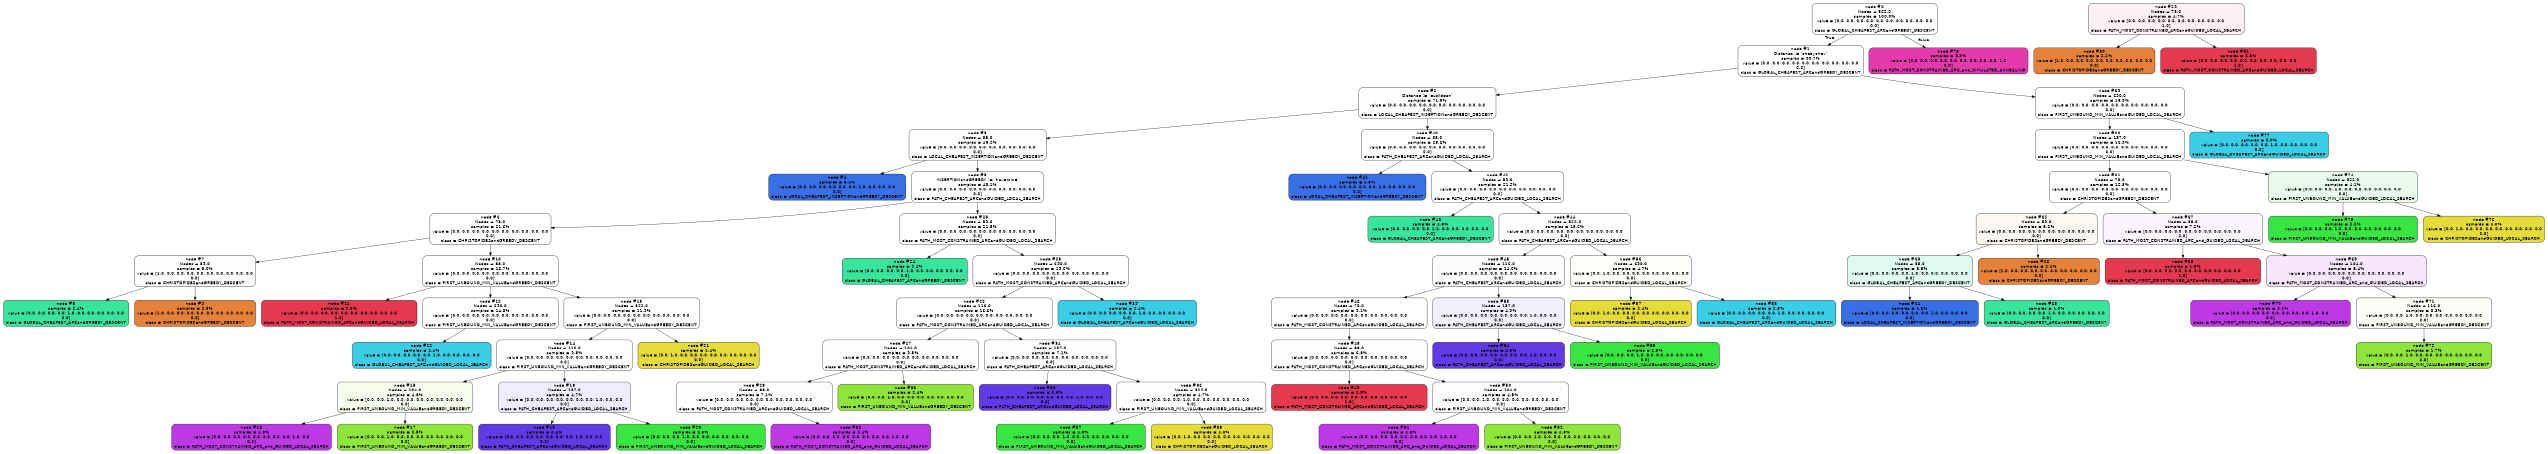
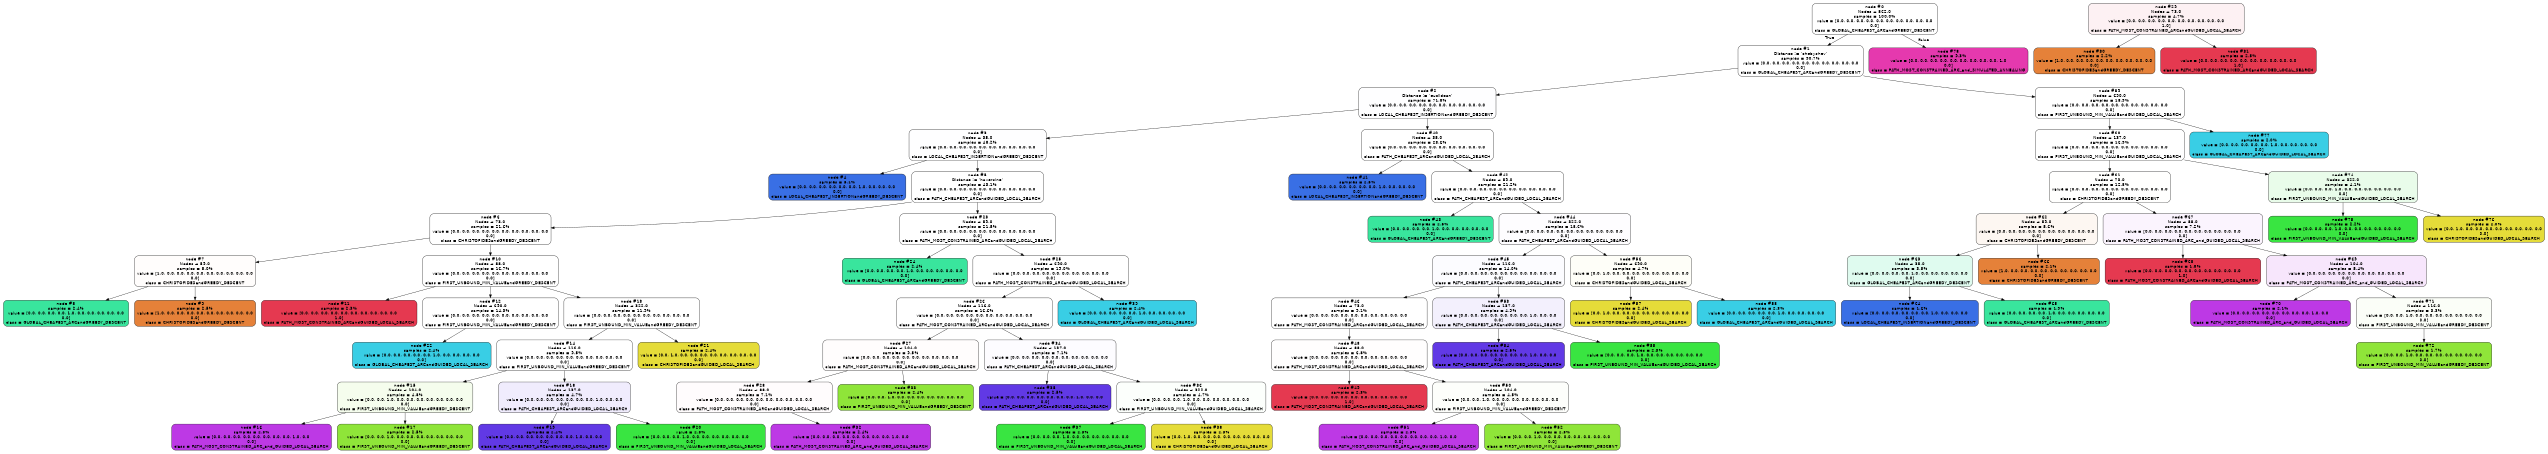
(978, 180) -> (978, 180)
(691, 432) -> (691, 432)
